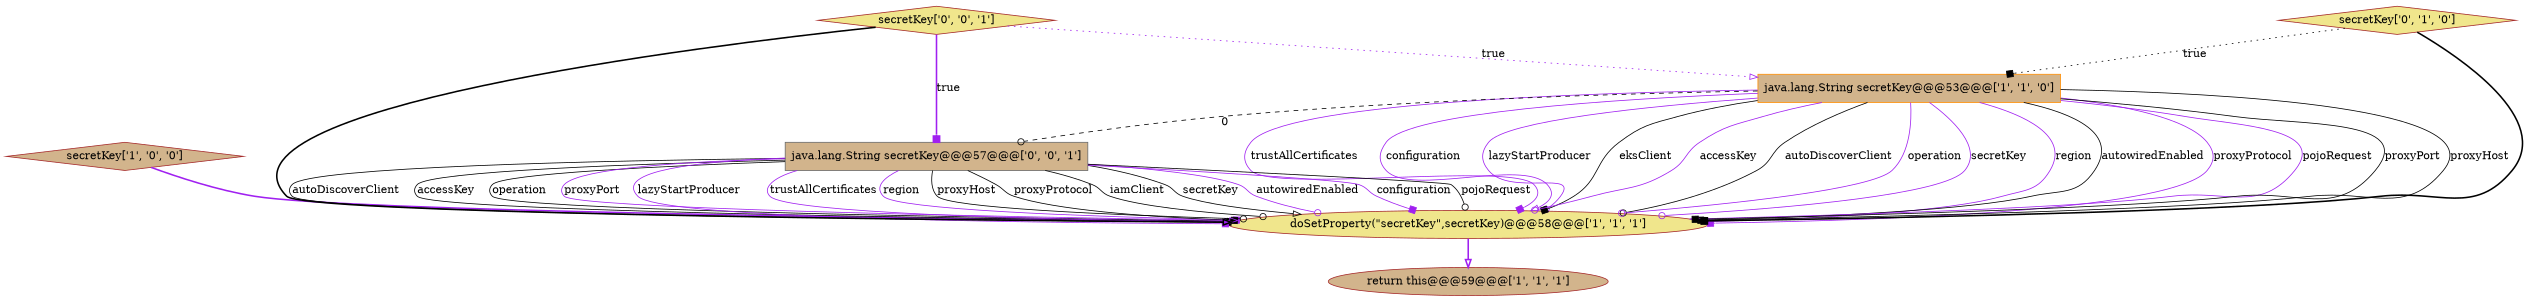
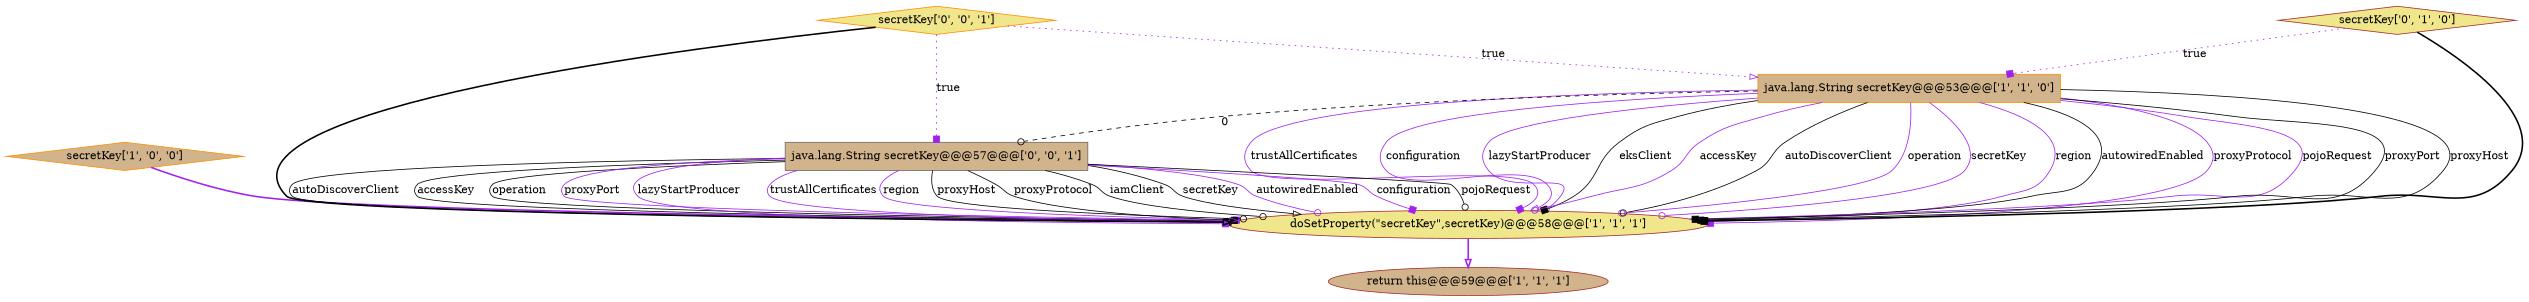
(937, 20) -> (937, 20)
(2180, 51) -> (2180, 51)
(937, 84) -> (937, 84)
(125, 156) -> (125, 156)
